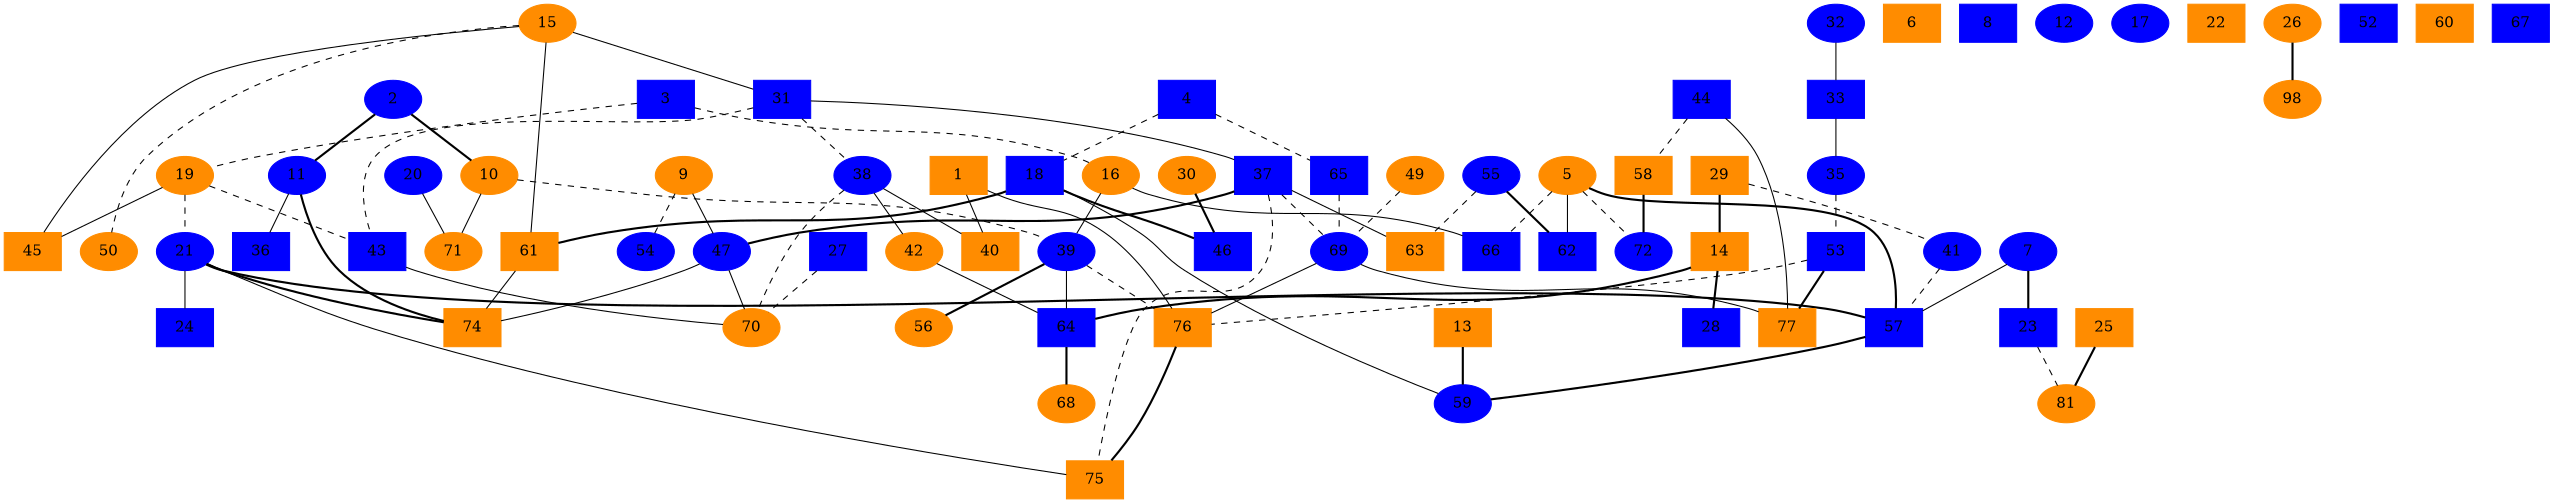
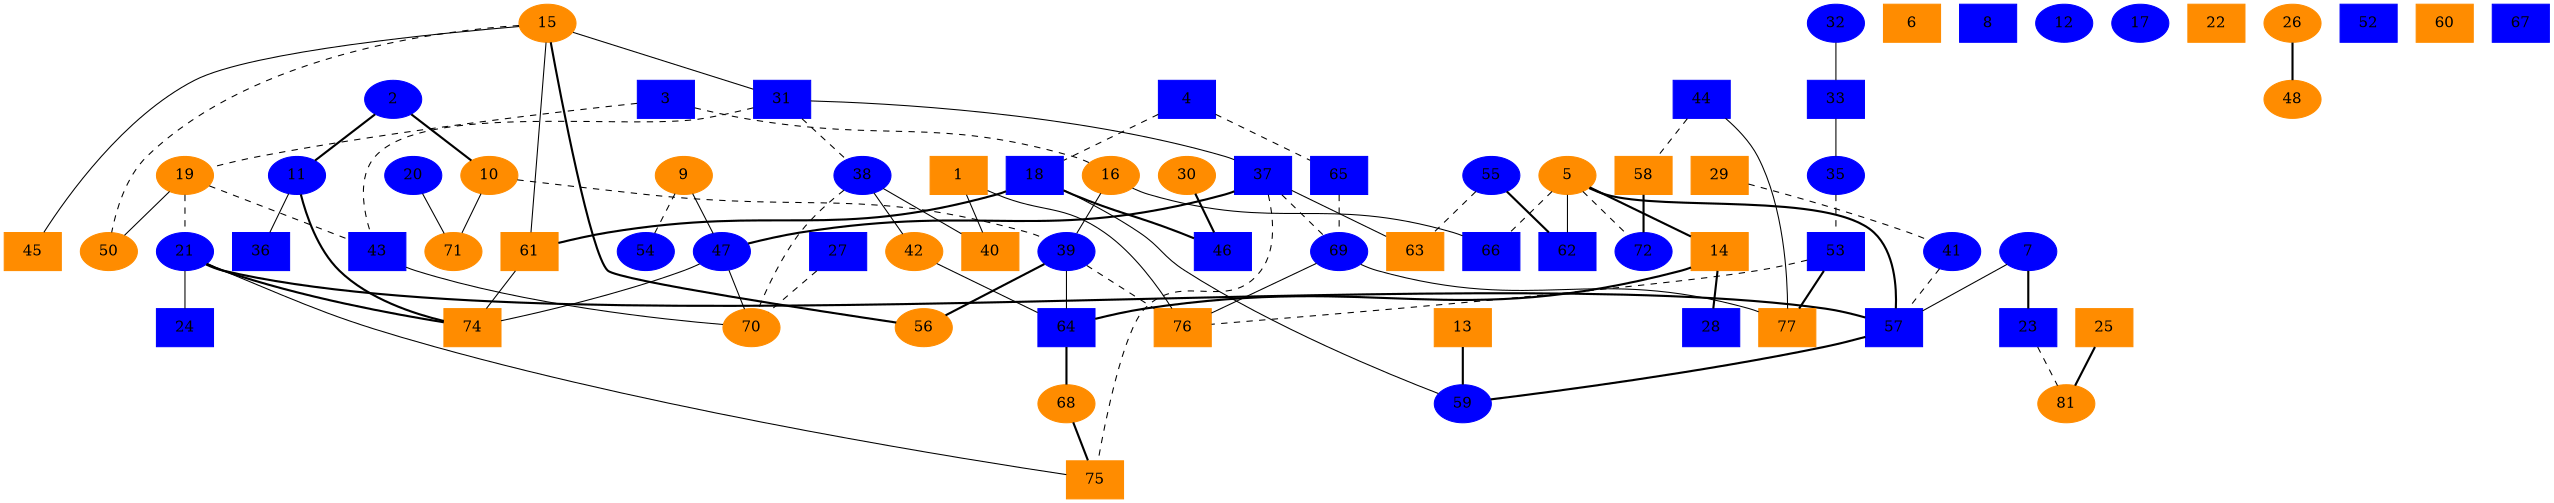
(2293, 99) -> (2293, 99)
(1415, 175) -> none
(110, 213) -> (147, 213)
(1720, 214) -> (1635, 210)
none -> (635, 279)
(1149, 406) -> (1081, 441)
